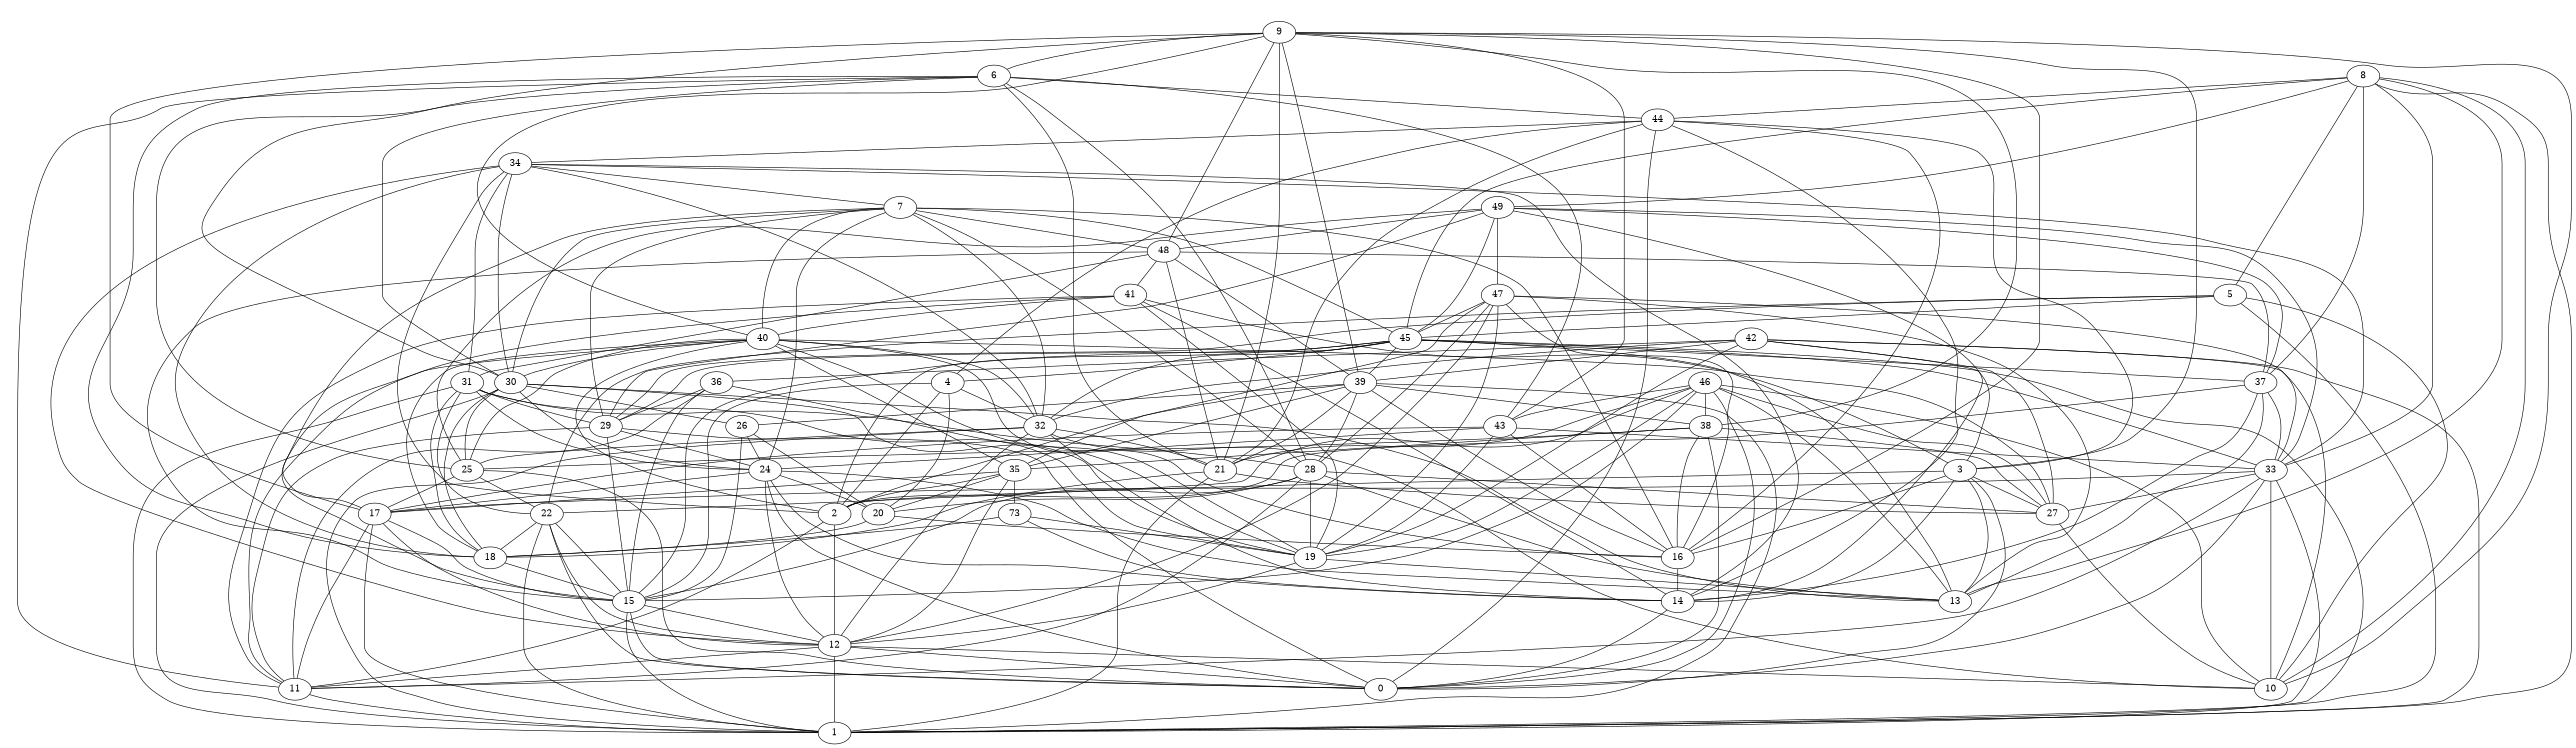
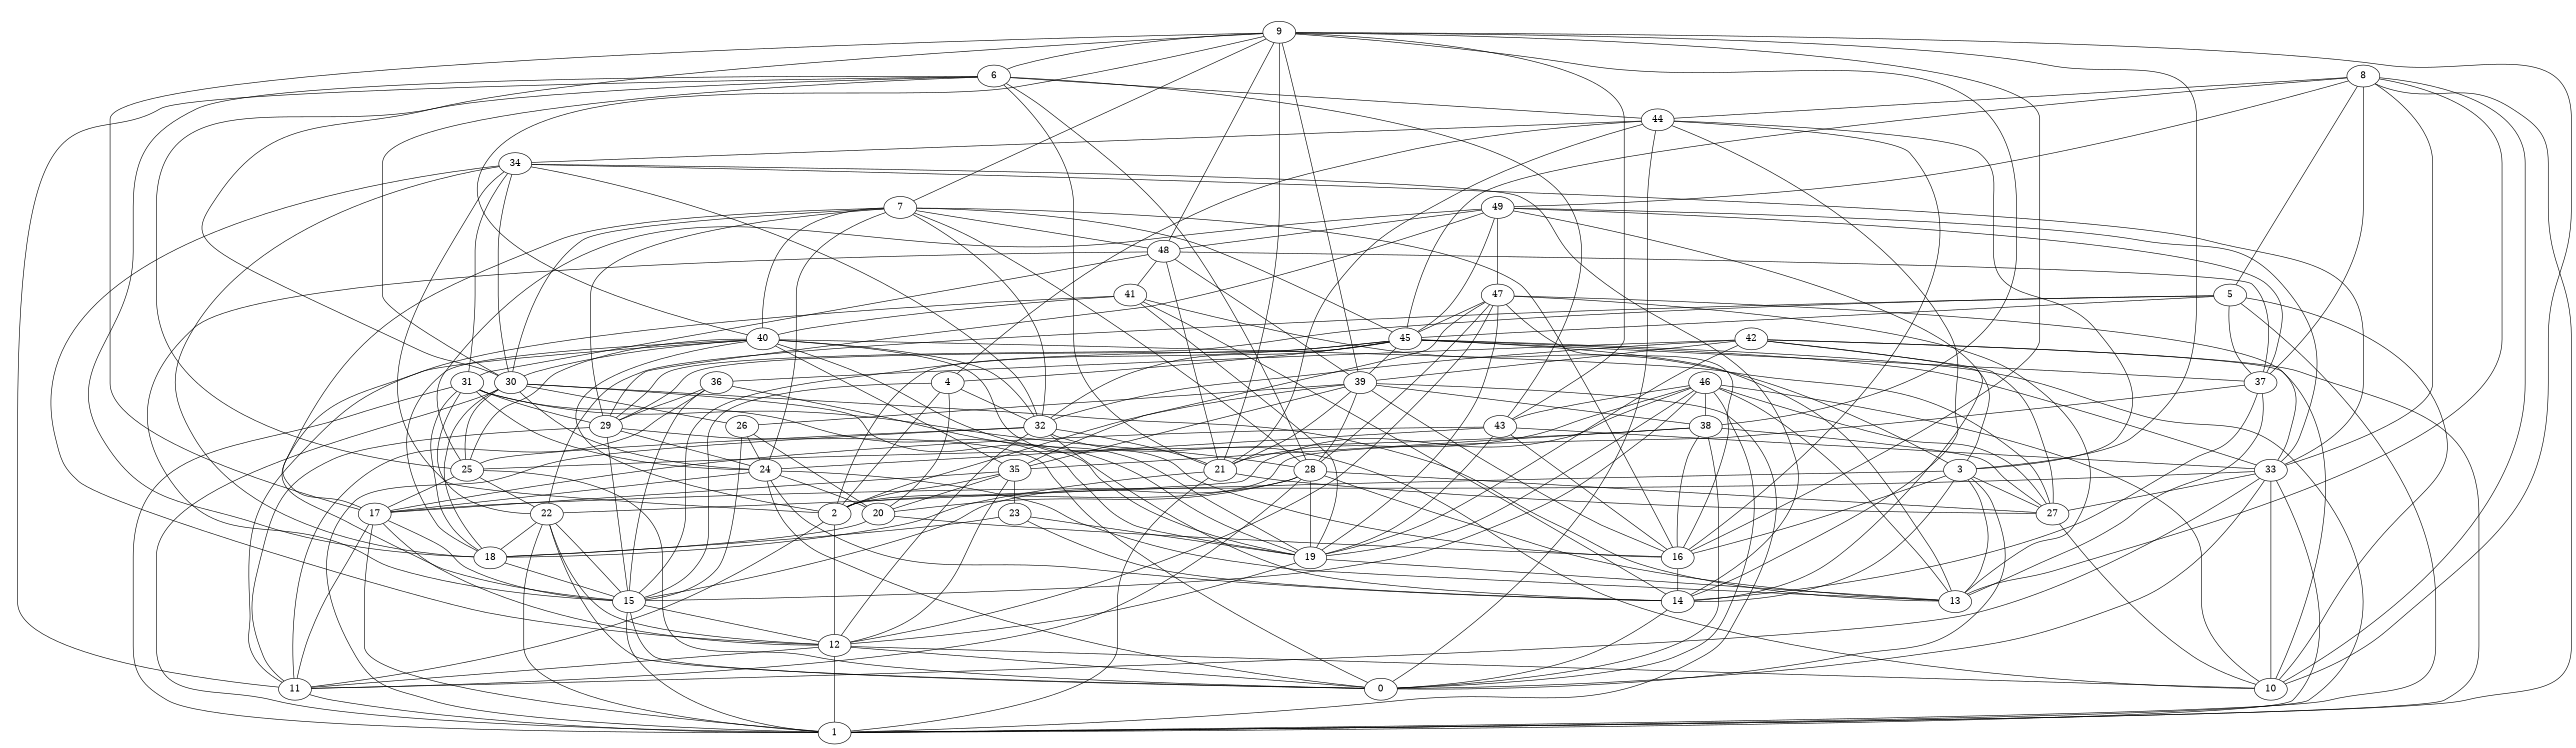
(708, 186) -> (1090, 120)
(542, 324) -> none
(2281, 425) -> (2232, 343)
(1015, 514) -> (1015, 514)
(778, 566) -> none
